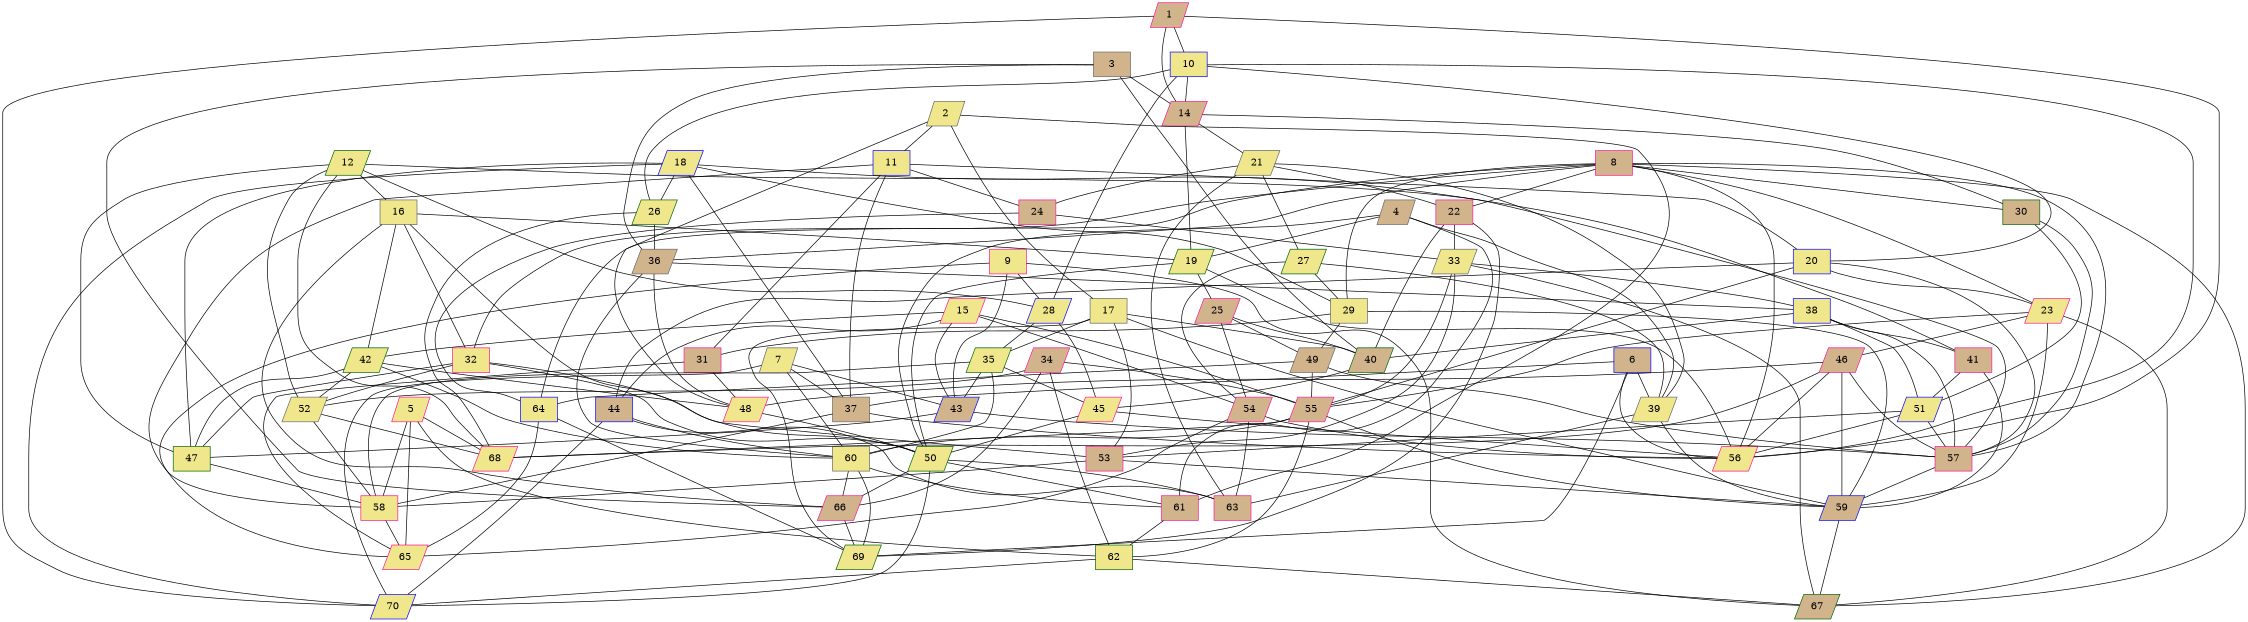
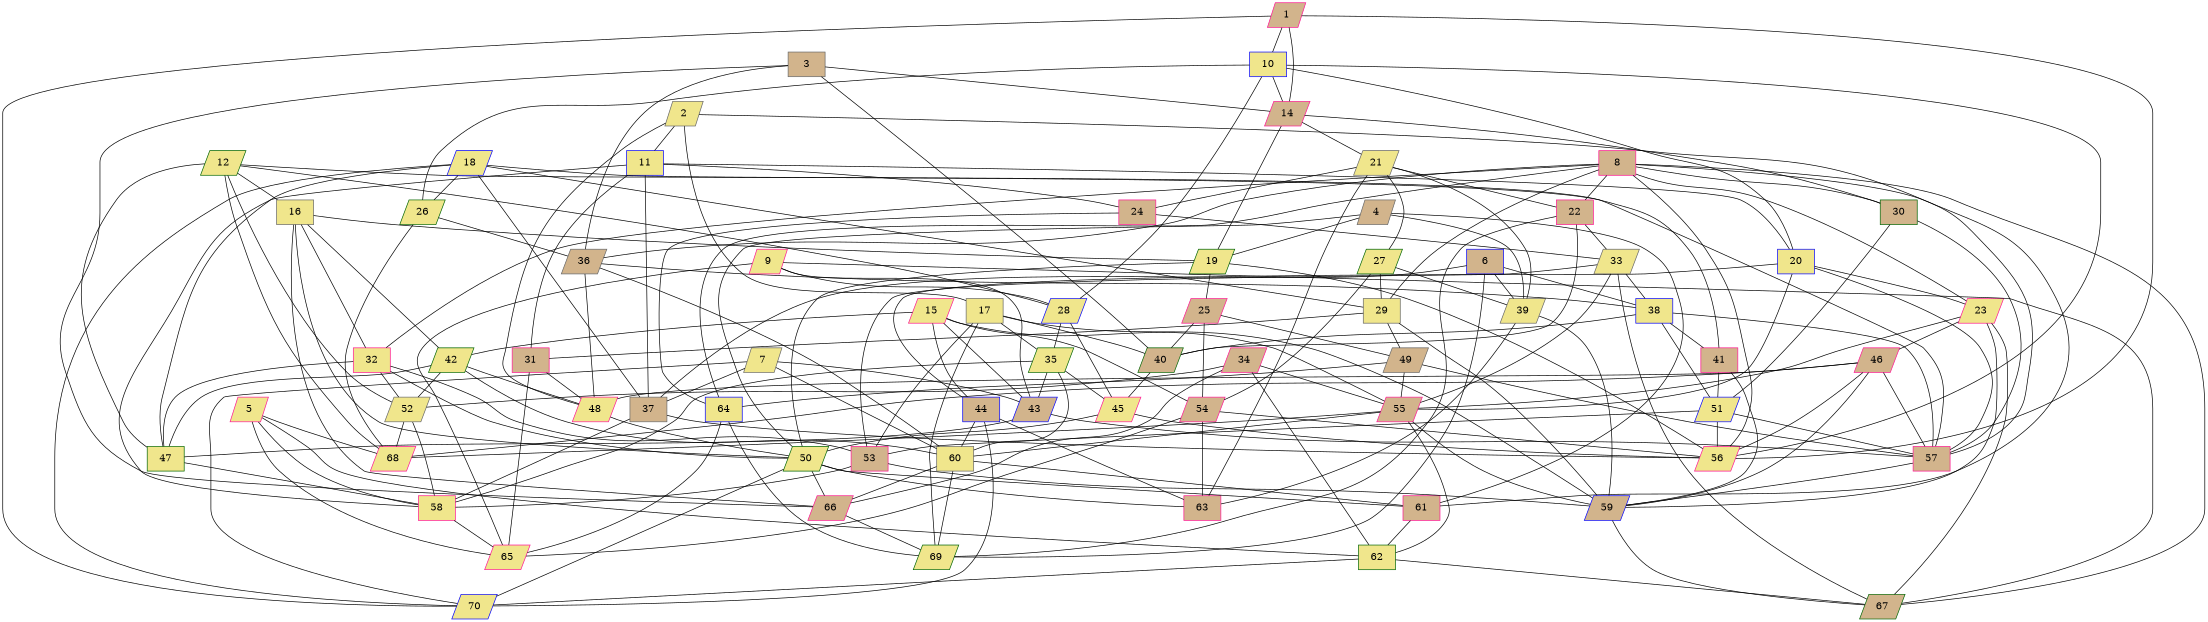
(1008, 262) -> (768, 262)
(1641, 436) -> (1583, 290)
